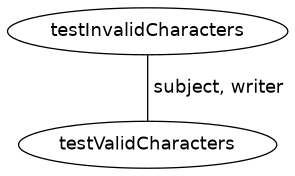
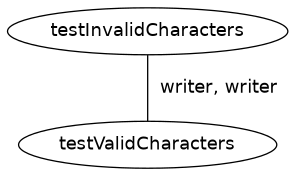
(216, 88) -> (216, 88)
